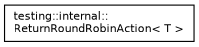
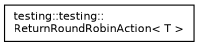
(99, 23) -> (99, 23)
